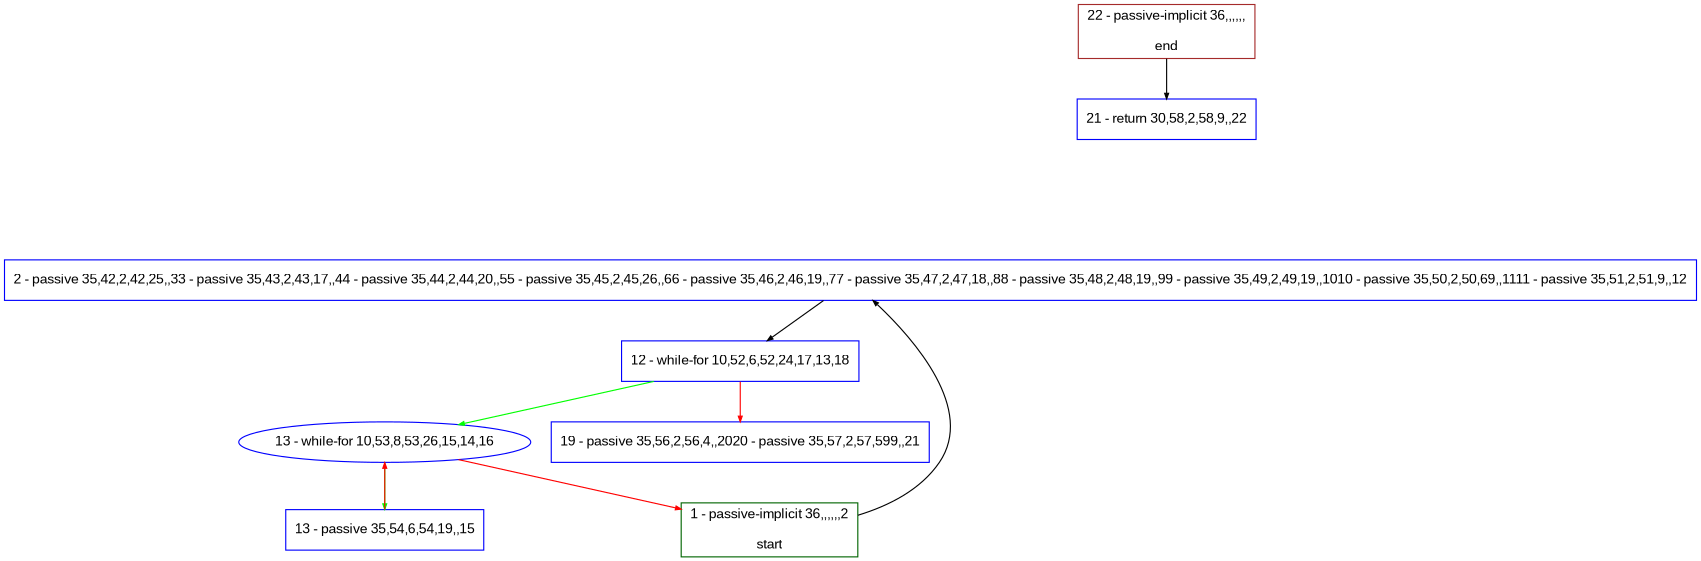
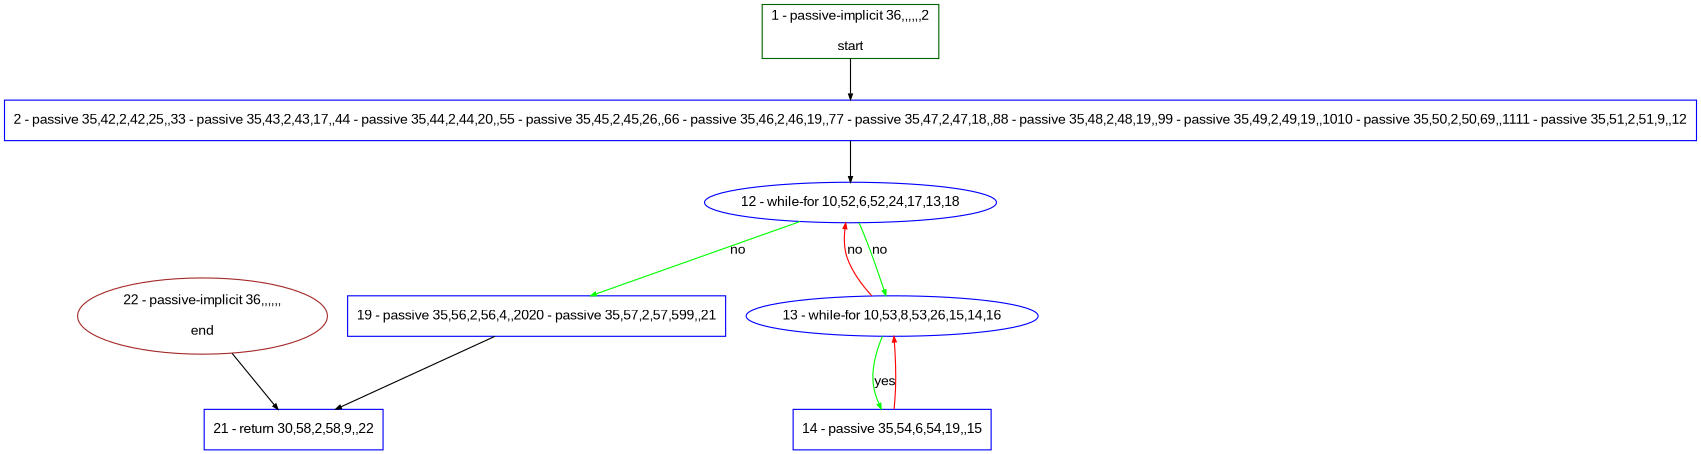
(1167, 32) -> (202, 316)
(740, 361) -> (850, 202)
none -> (418, 372)
(740, 399) -> (698, 258)
(567, 484) -> (850, 265)
(385, 530) -> (892, 430)
